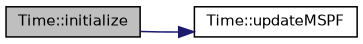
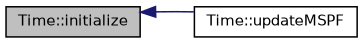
(160, 32) -> (175, 12)
